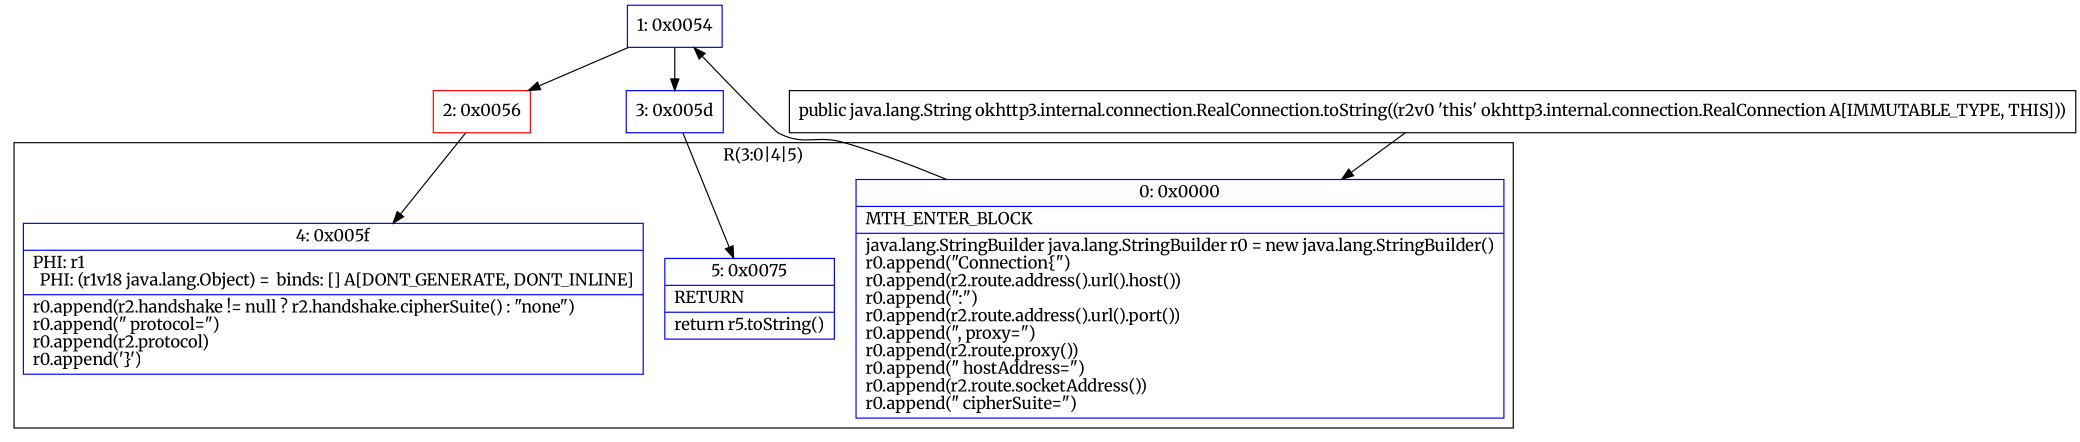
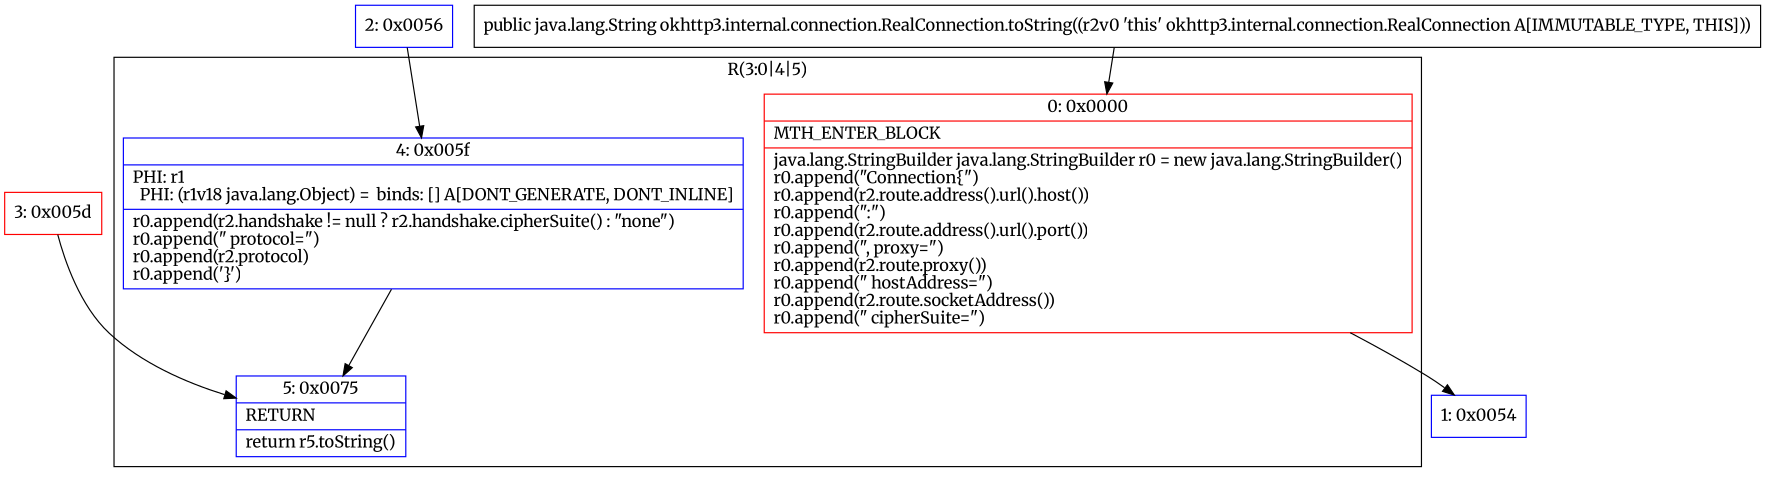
(675, 63) -> none
(584, 67) -> none
(482, 112) -> (404, 26)
(675, 112) -> (53, 213)
(1180, 299) -> (1088, 213)
none -> (370, 327)
